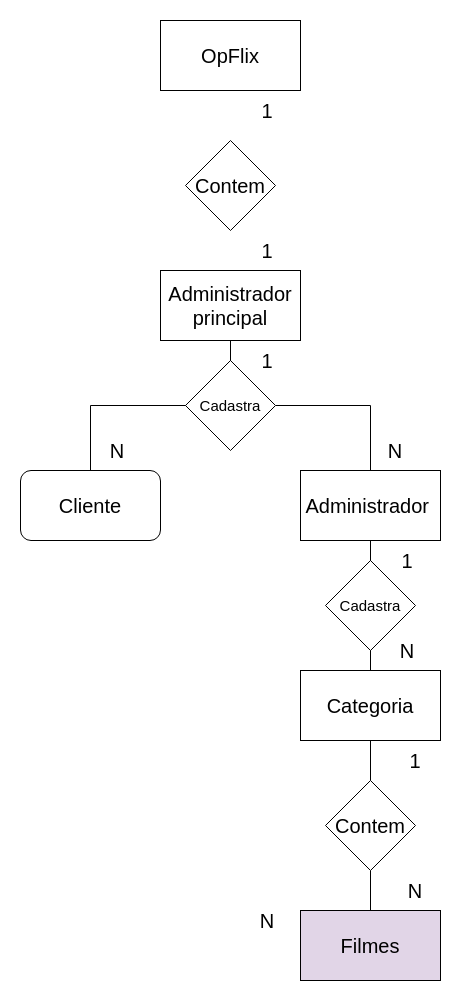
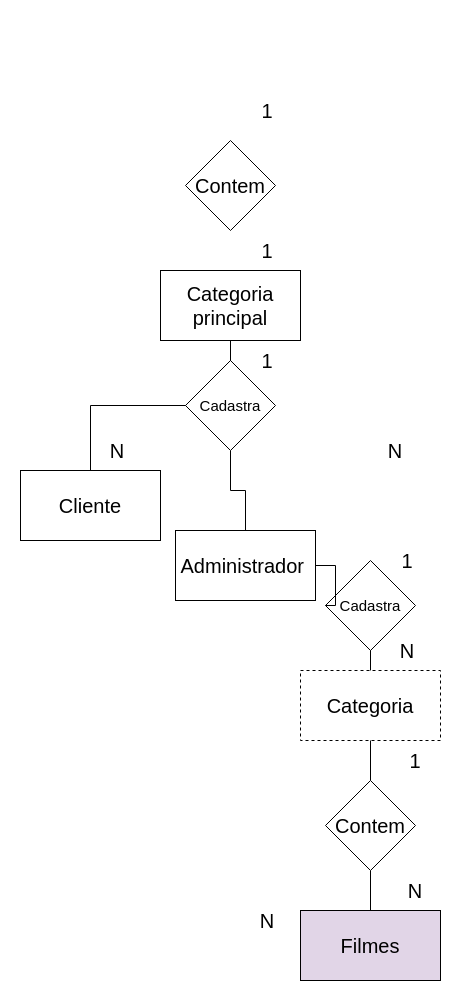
(231, 56) -> none
(231, 306) -> (231, 306)
(91, 506) -> (91, 506)
(371, 506) -> (246, 566)
(371, 706) -> (371, 706)
